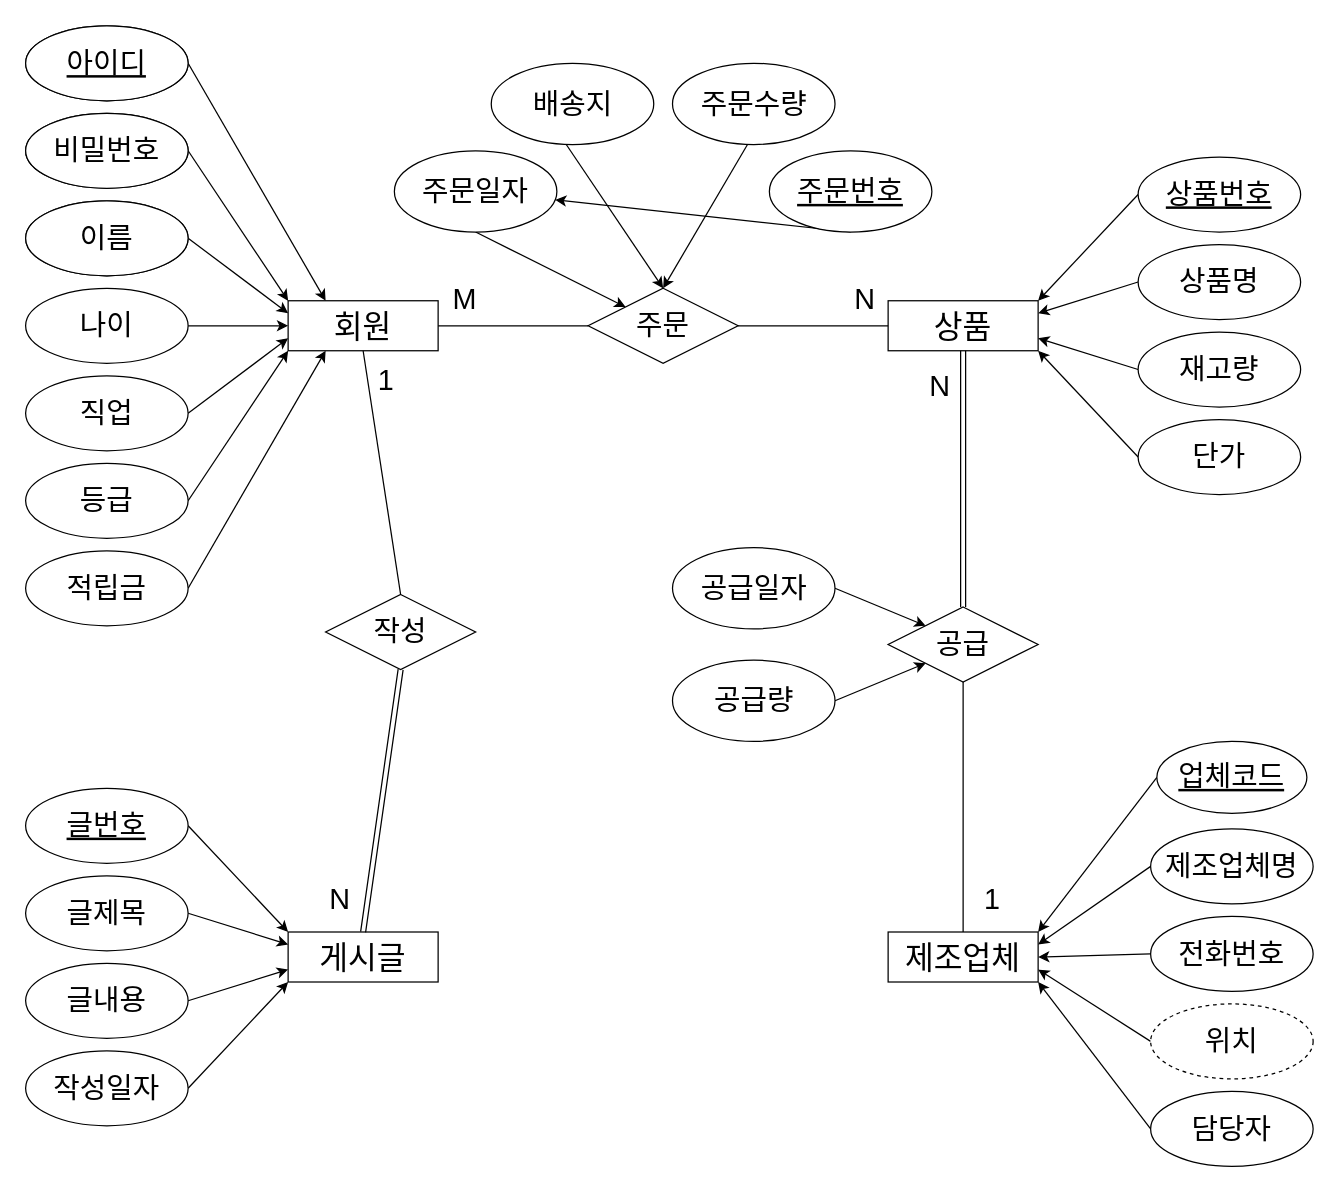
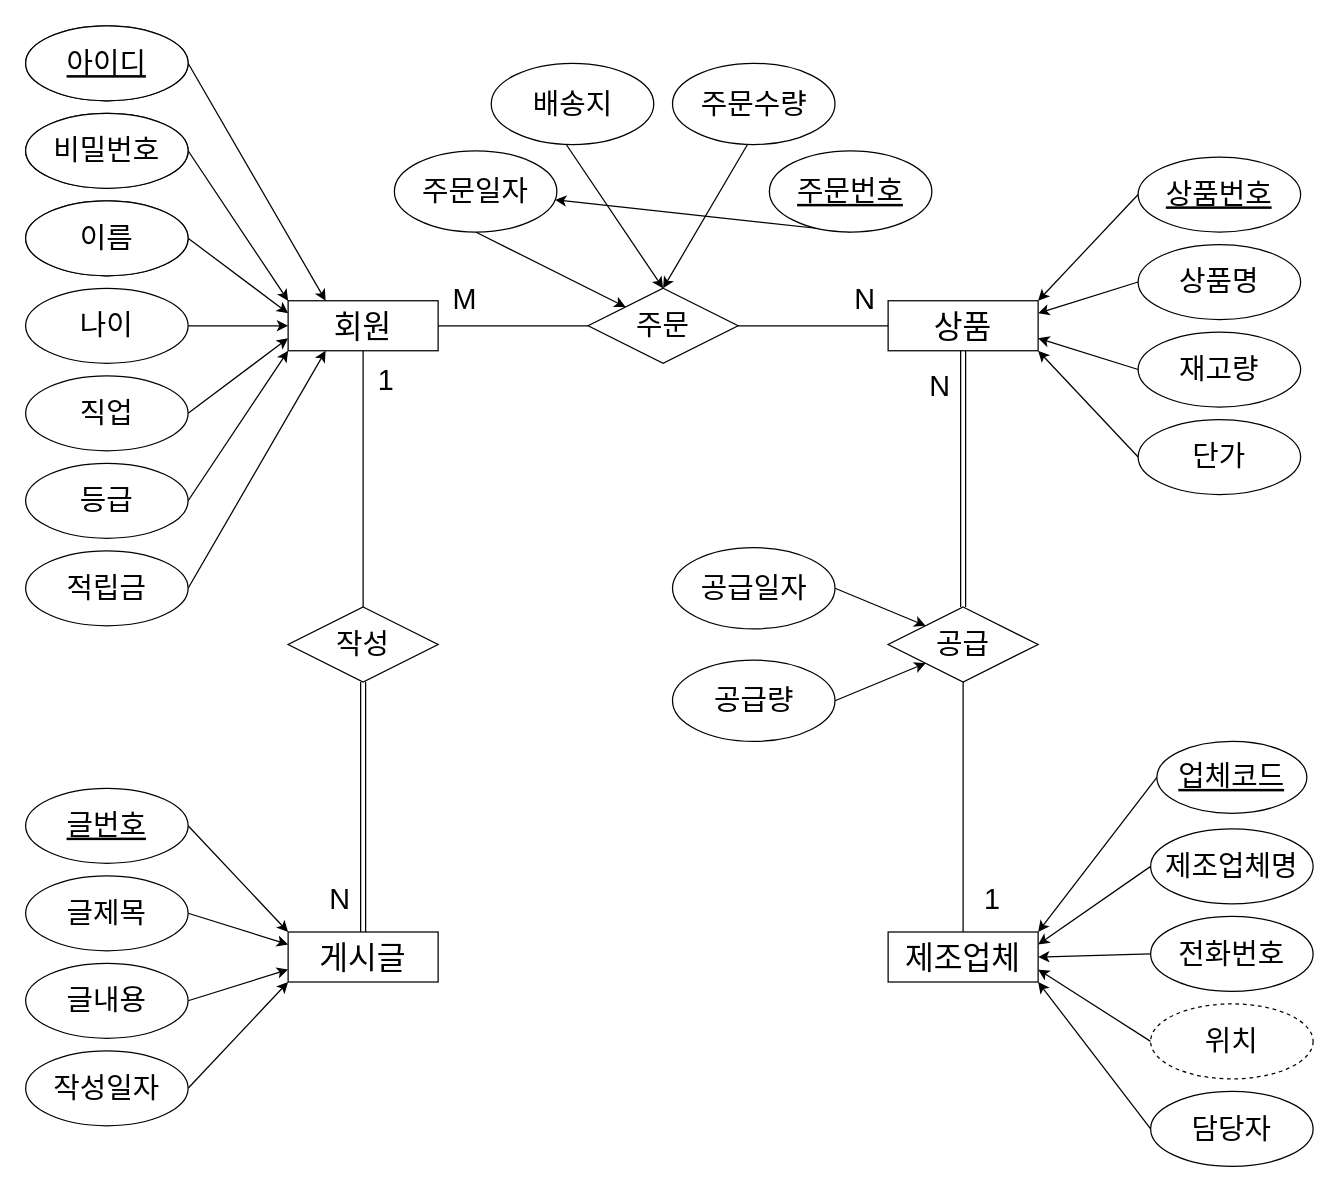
(401, 632) -> (363, 644)
